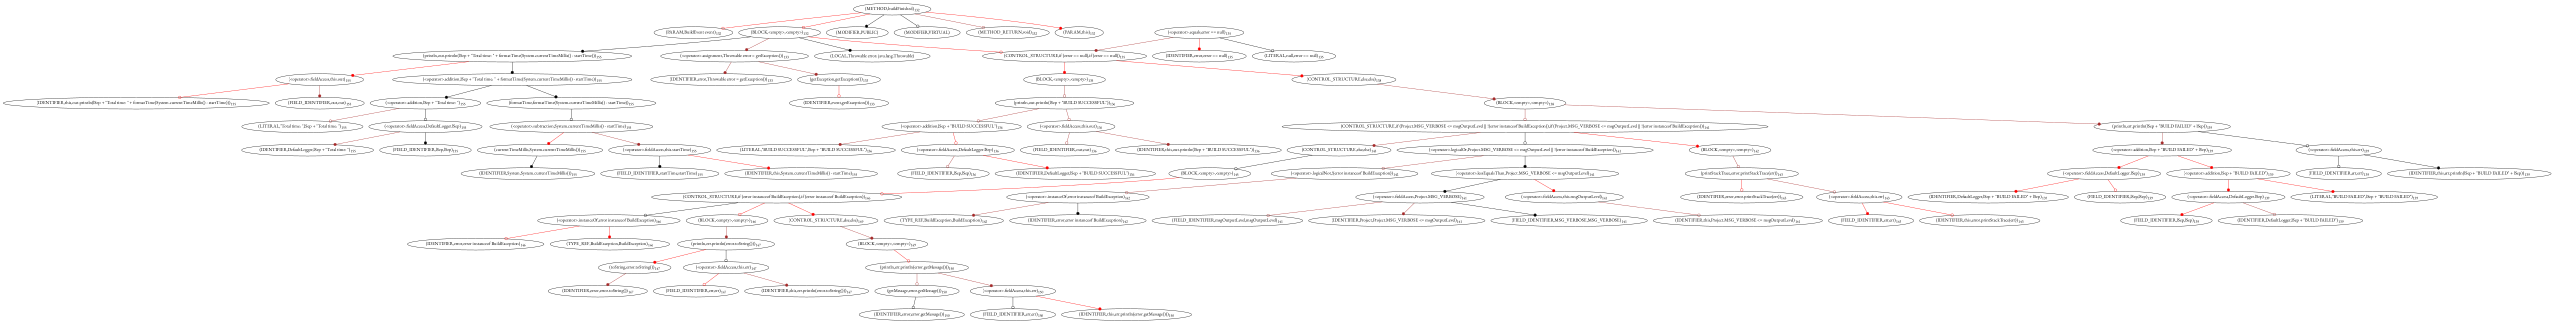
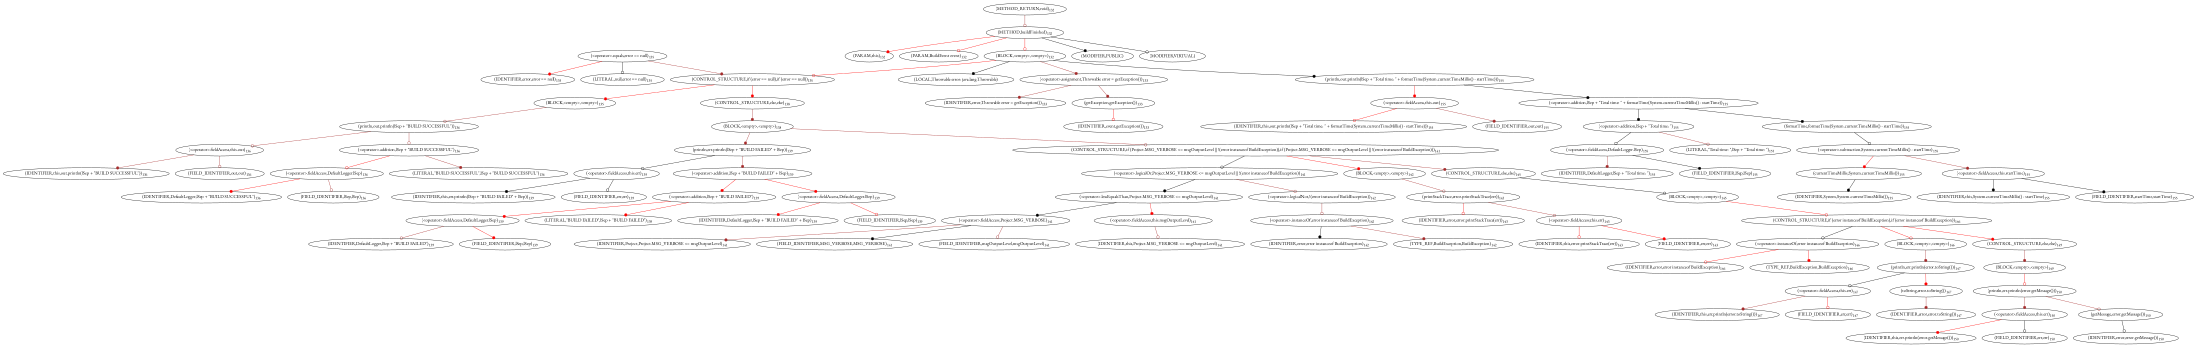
(948, 21) -> (1025, 20)
(728, 161) -> (1993, 184)
